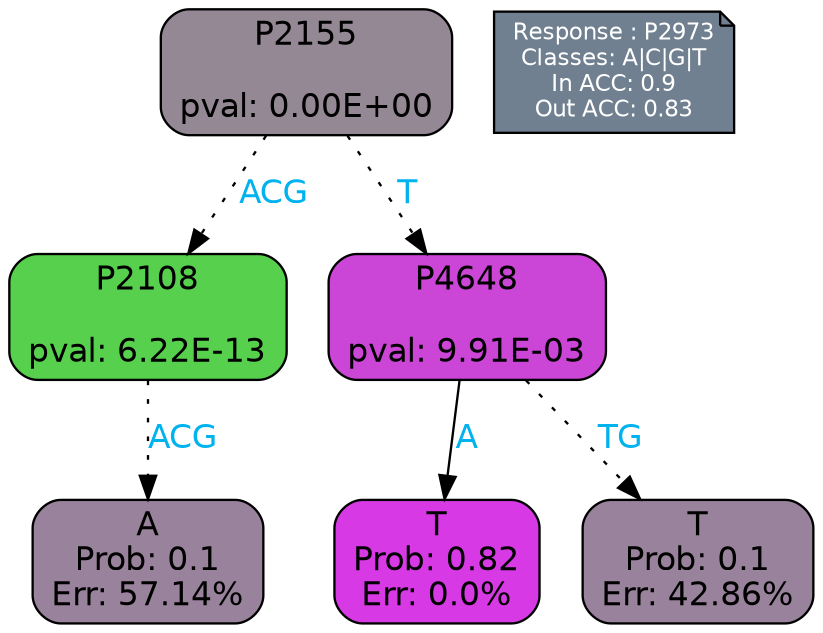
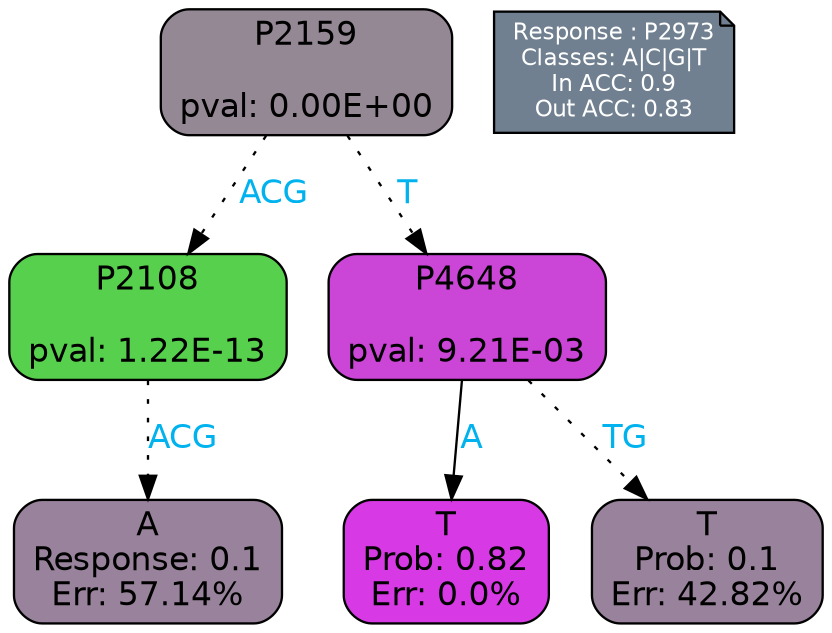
(306, 72) -> (306, 72)
(148, 317) -> (148, 317)
(467, 317) -> (467, 317)
(148, 562) -> (148, 562)
(698, 562) -> (707, 562)
